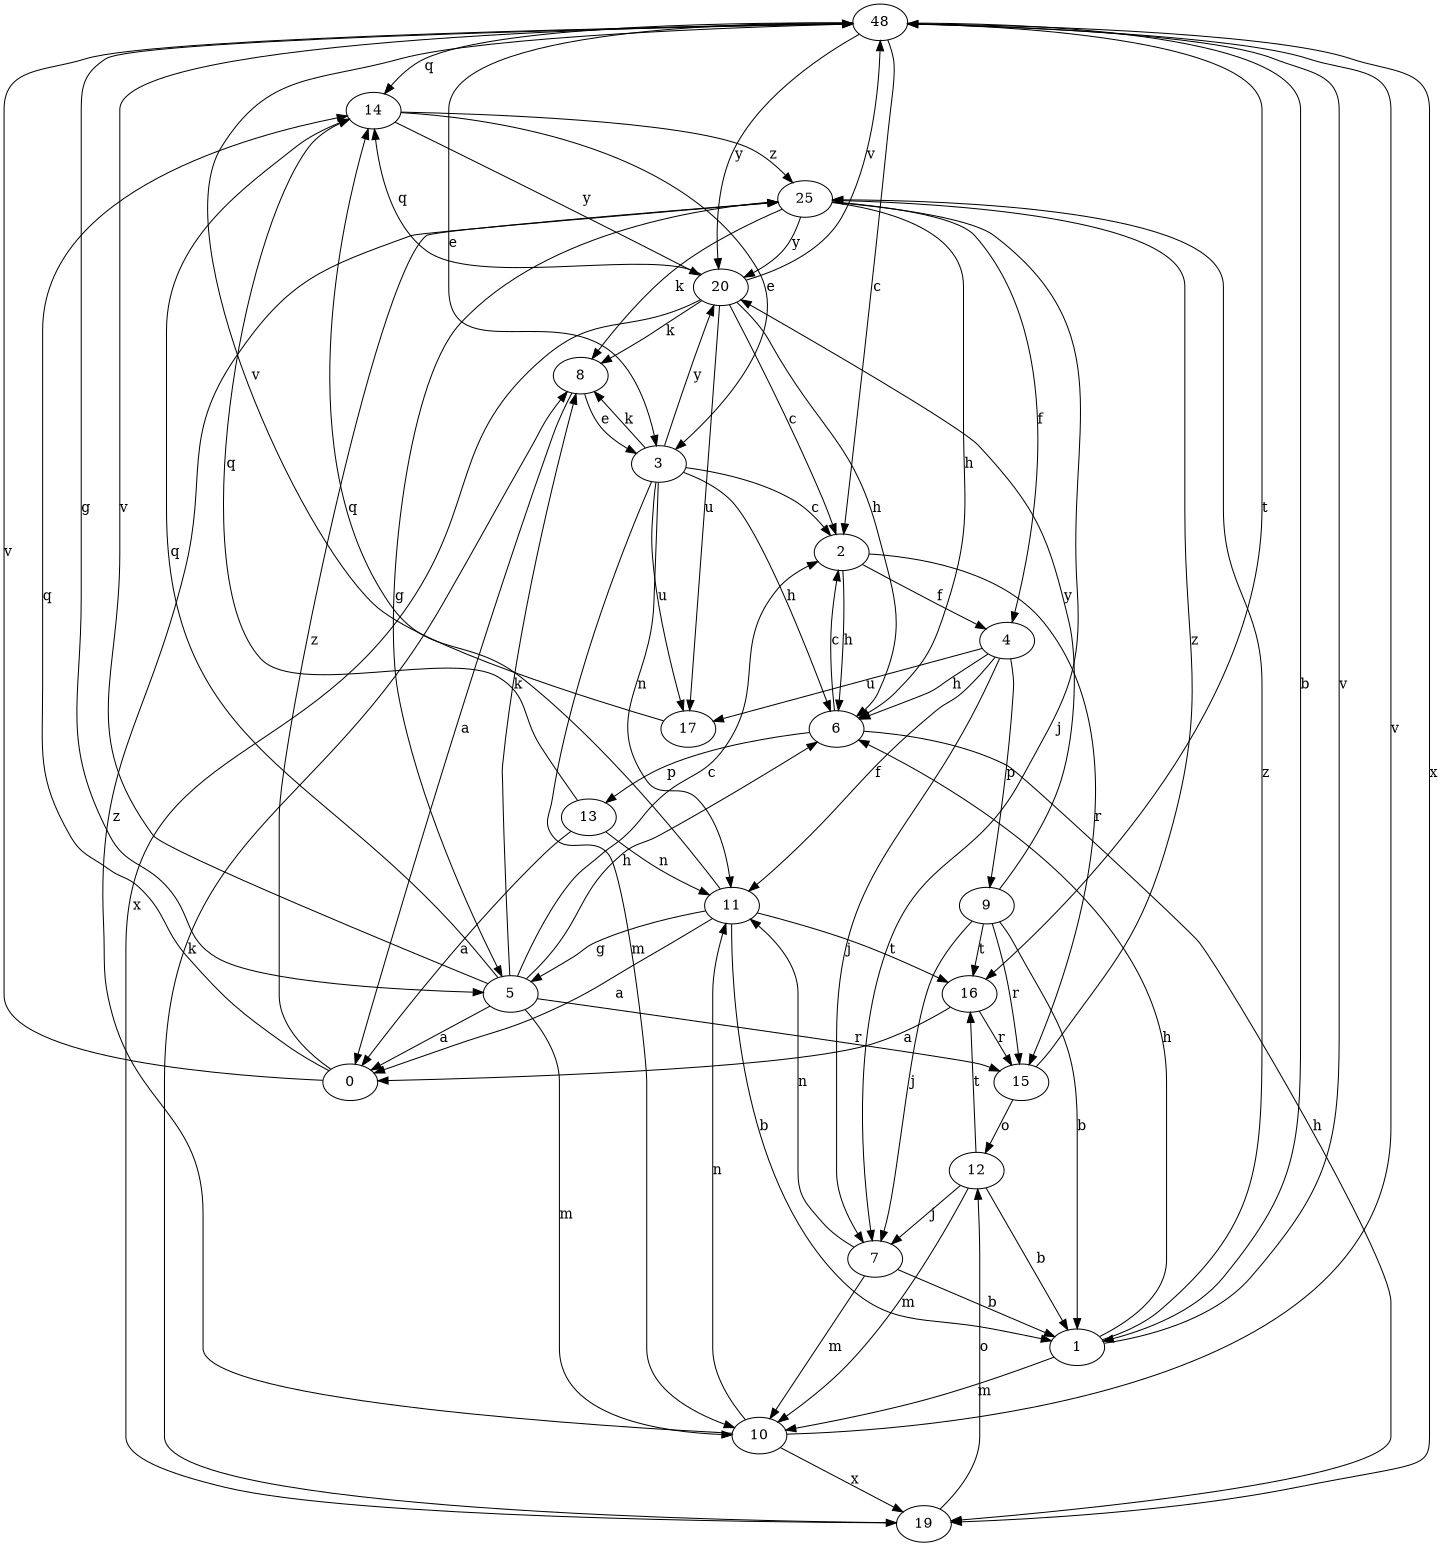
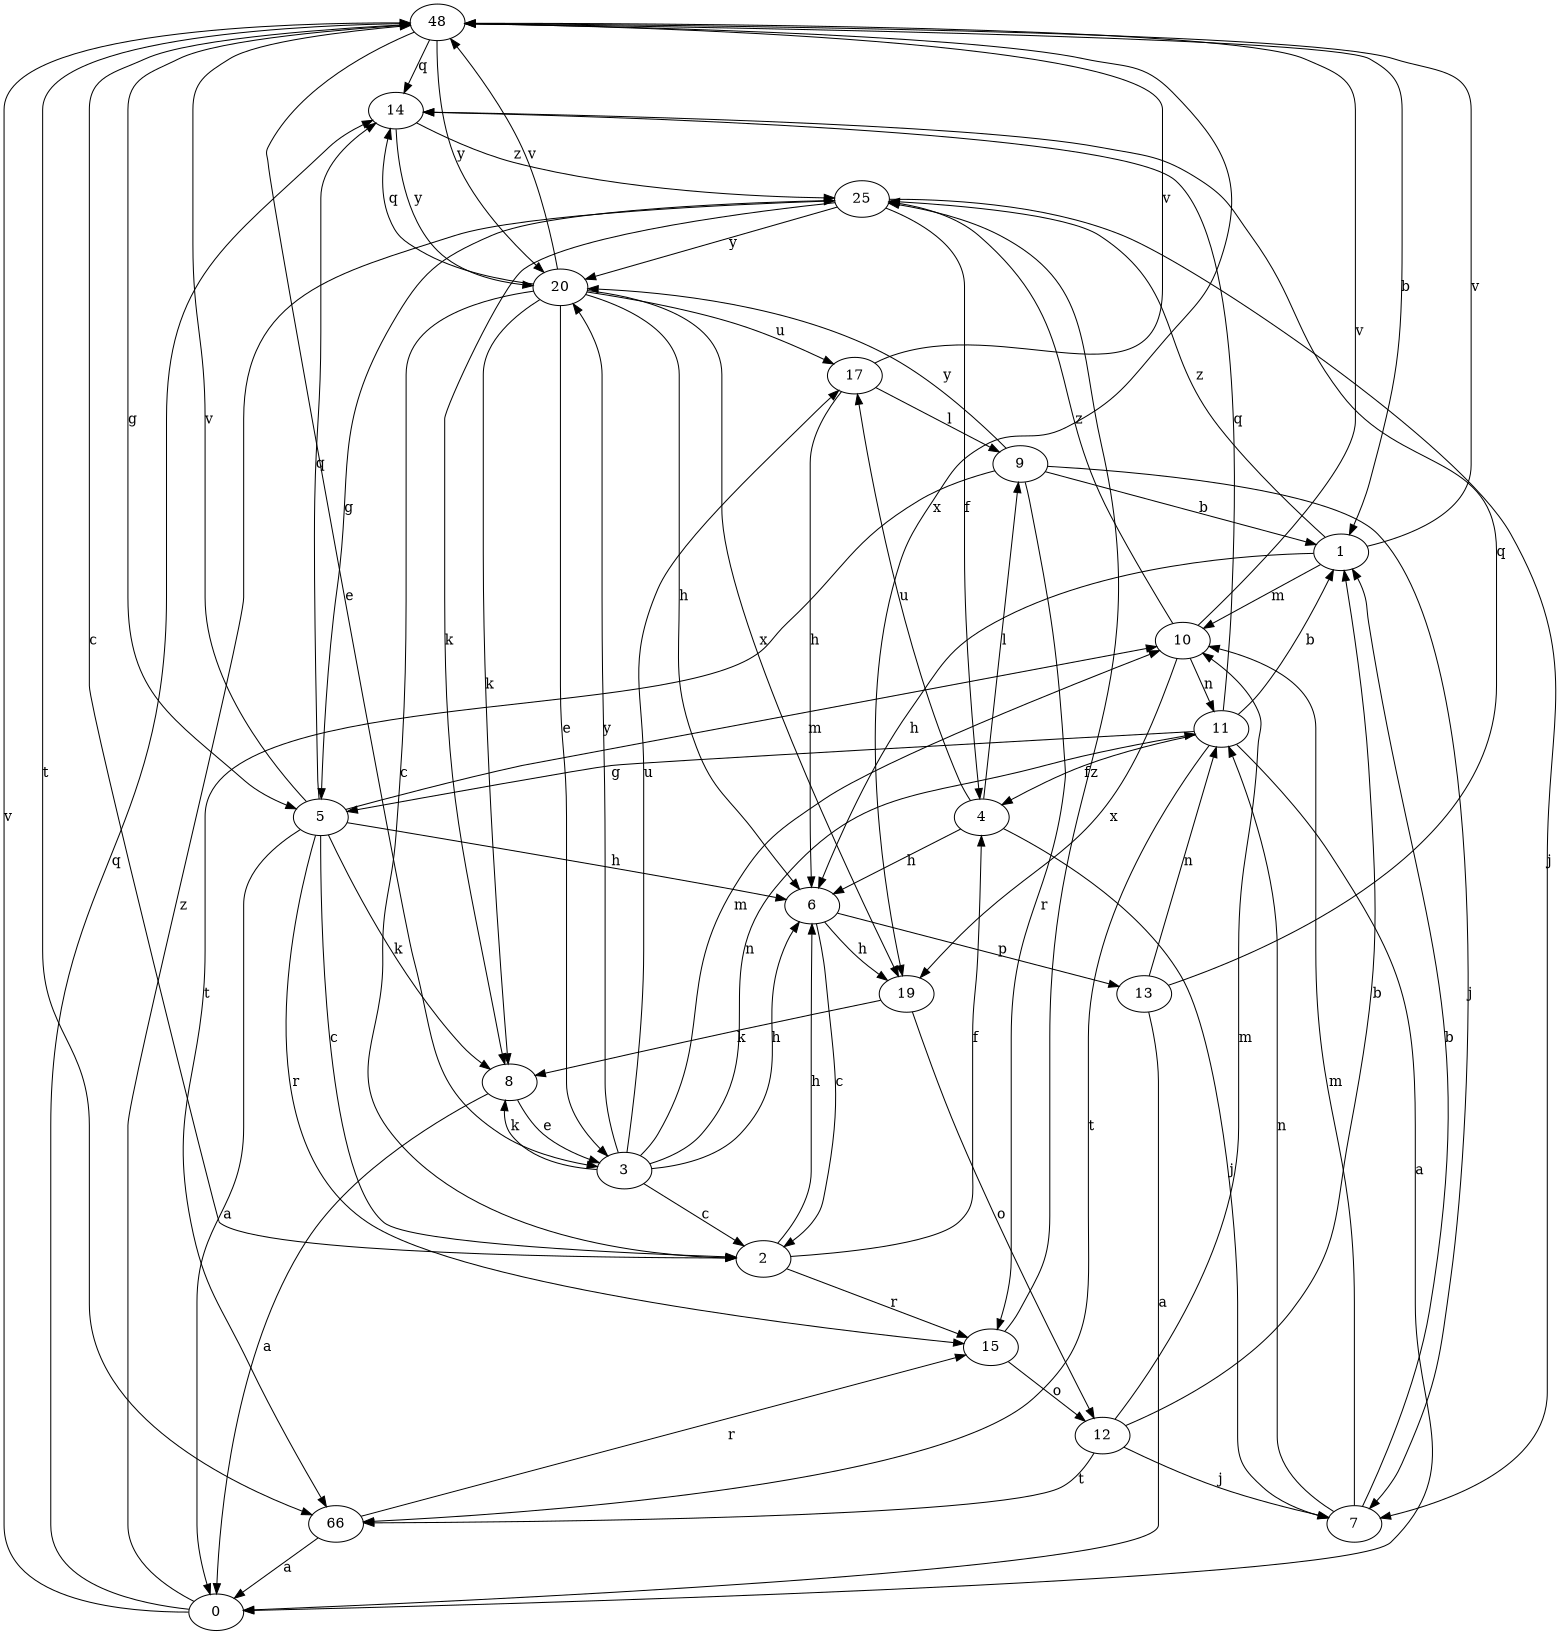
(688, 197) -> (562, 732)
(963, 415) -> (810, 630)
none -> (933, 417)
(874, 768) -> (1100, 760)
(1011, 773) -> (1005, 641)
(970, 994) -> (336, 1524)
